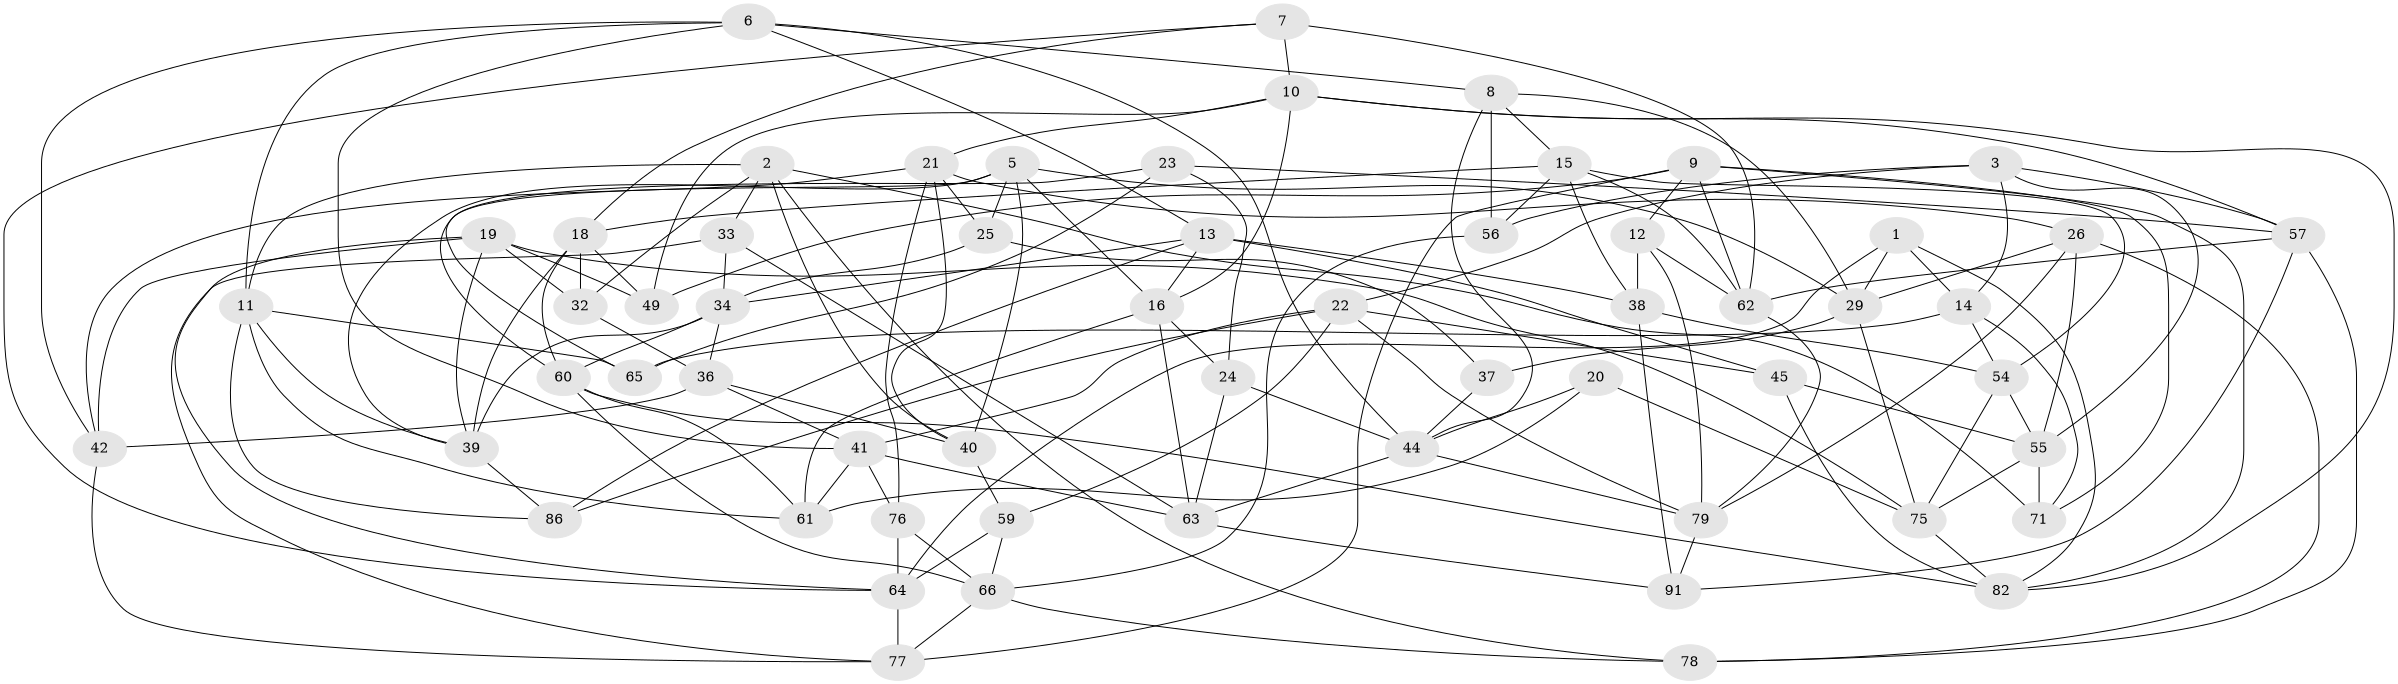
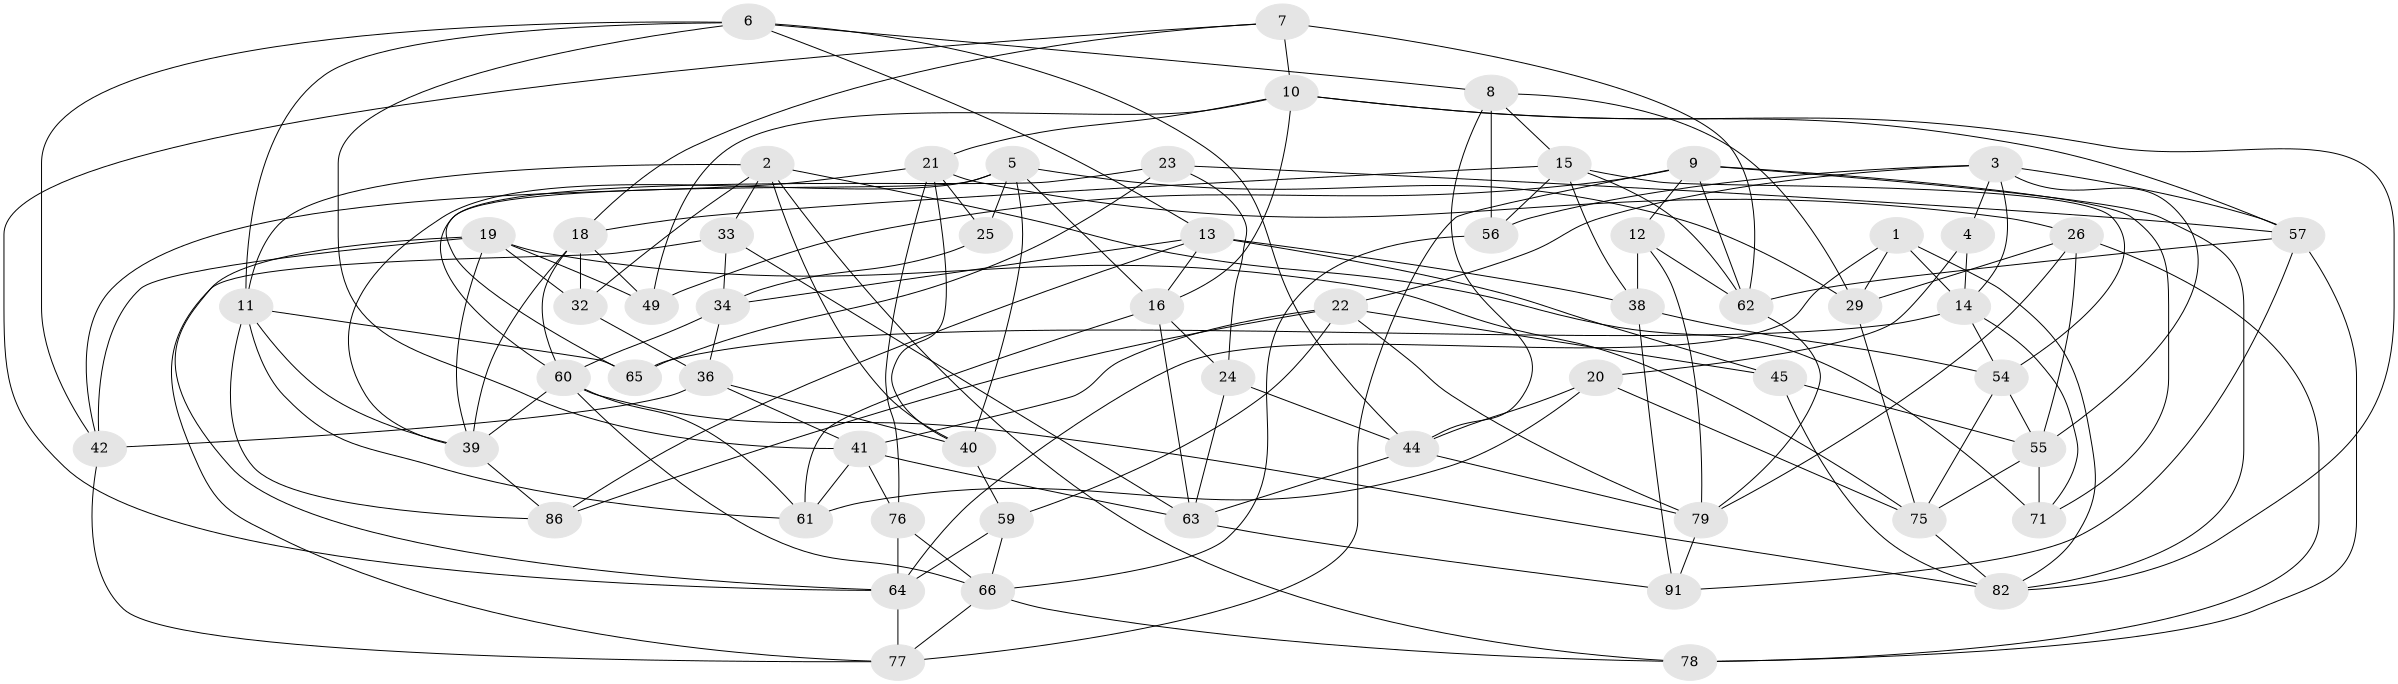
none -> (1968, 235)
(577, 339) -> (519, 412)
(1487, 378) -> none
